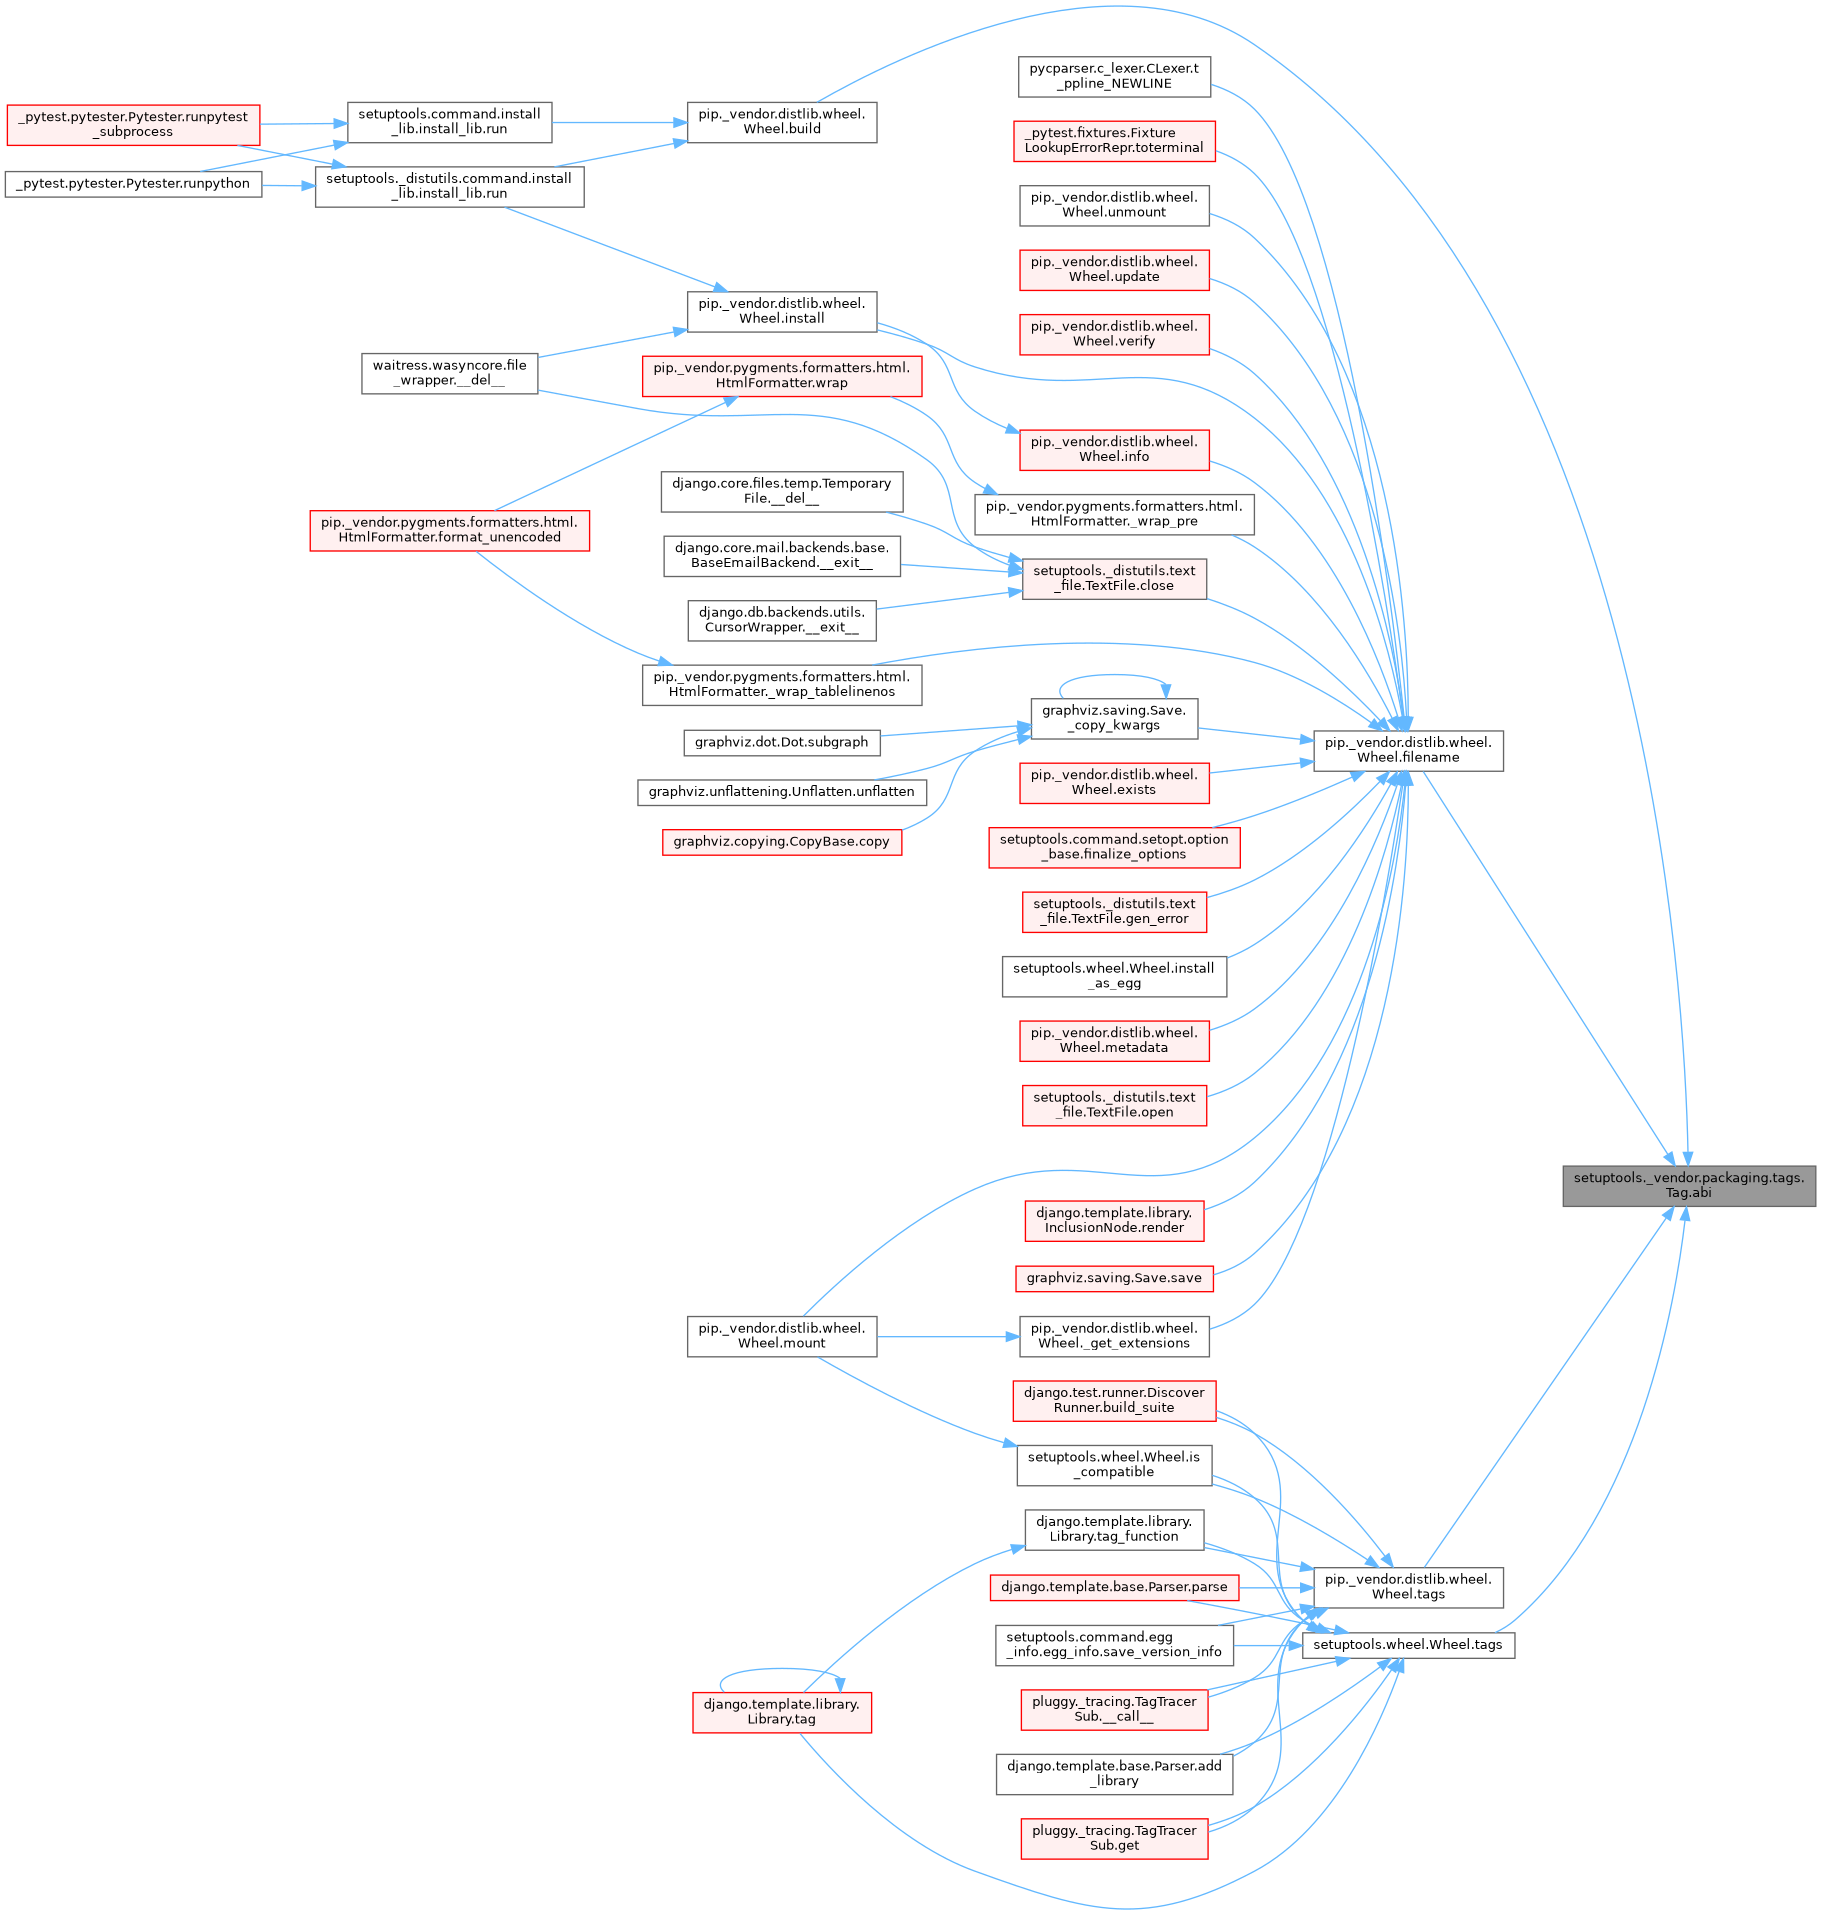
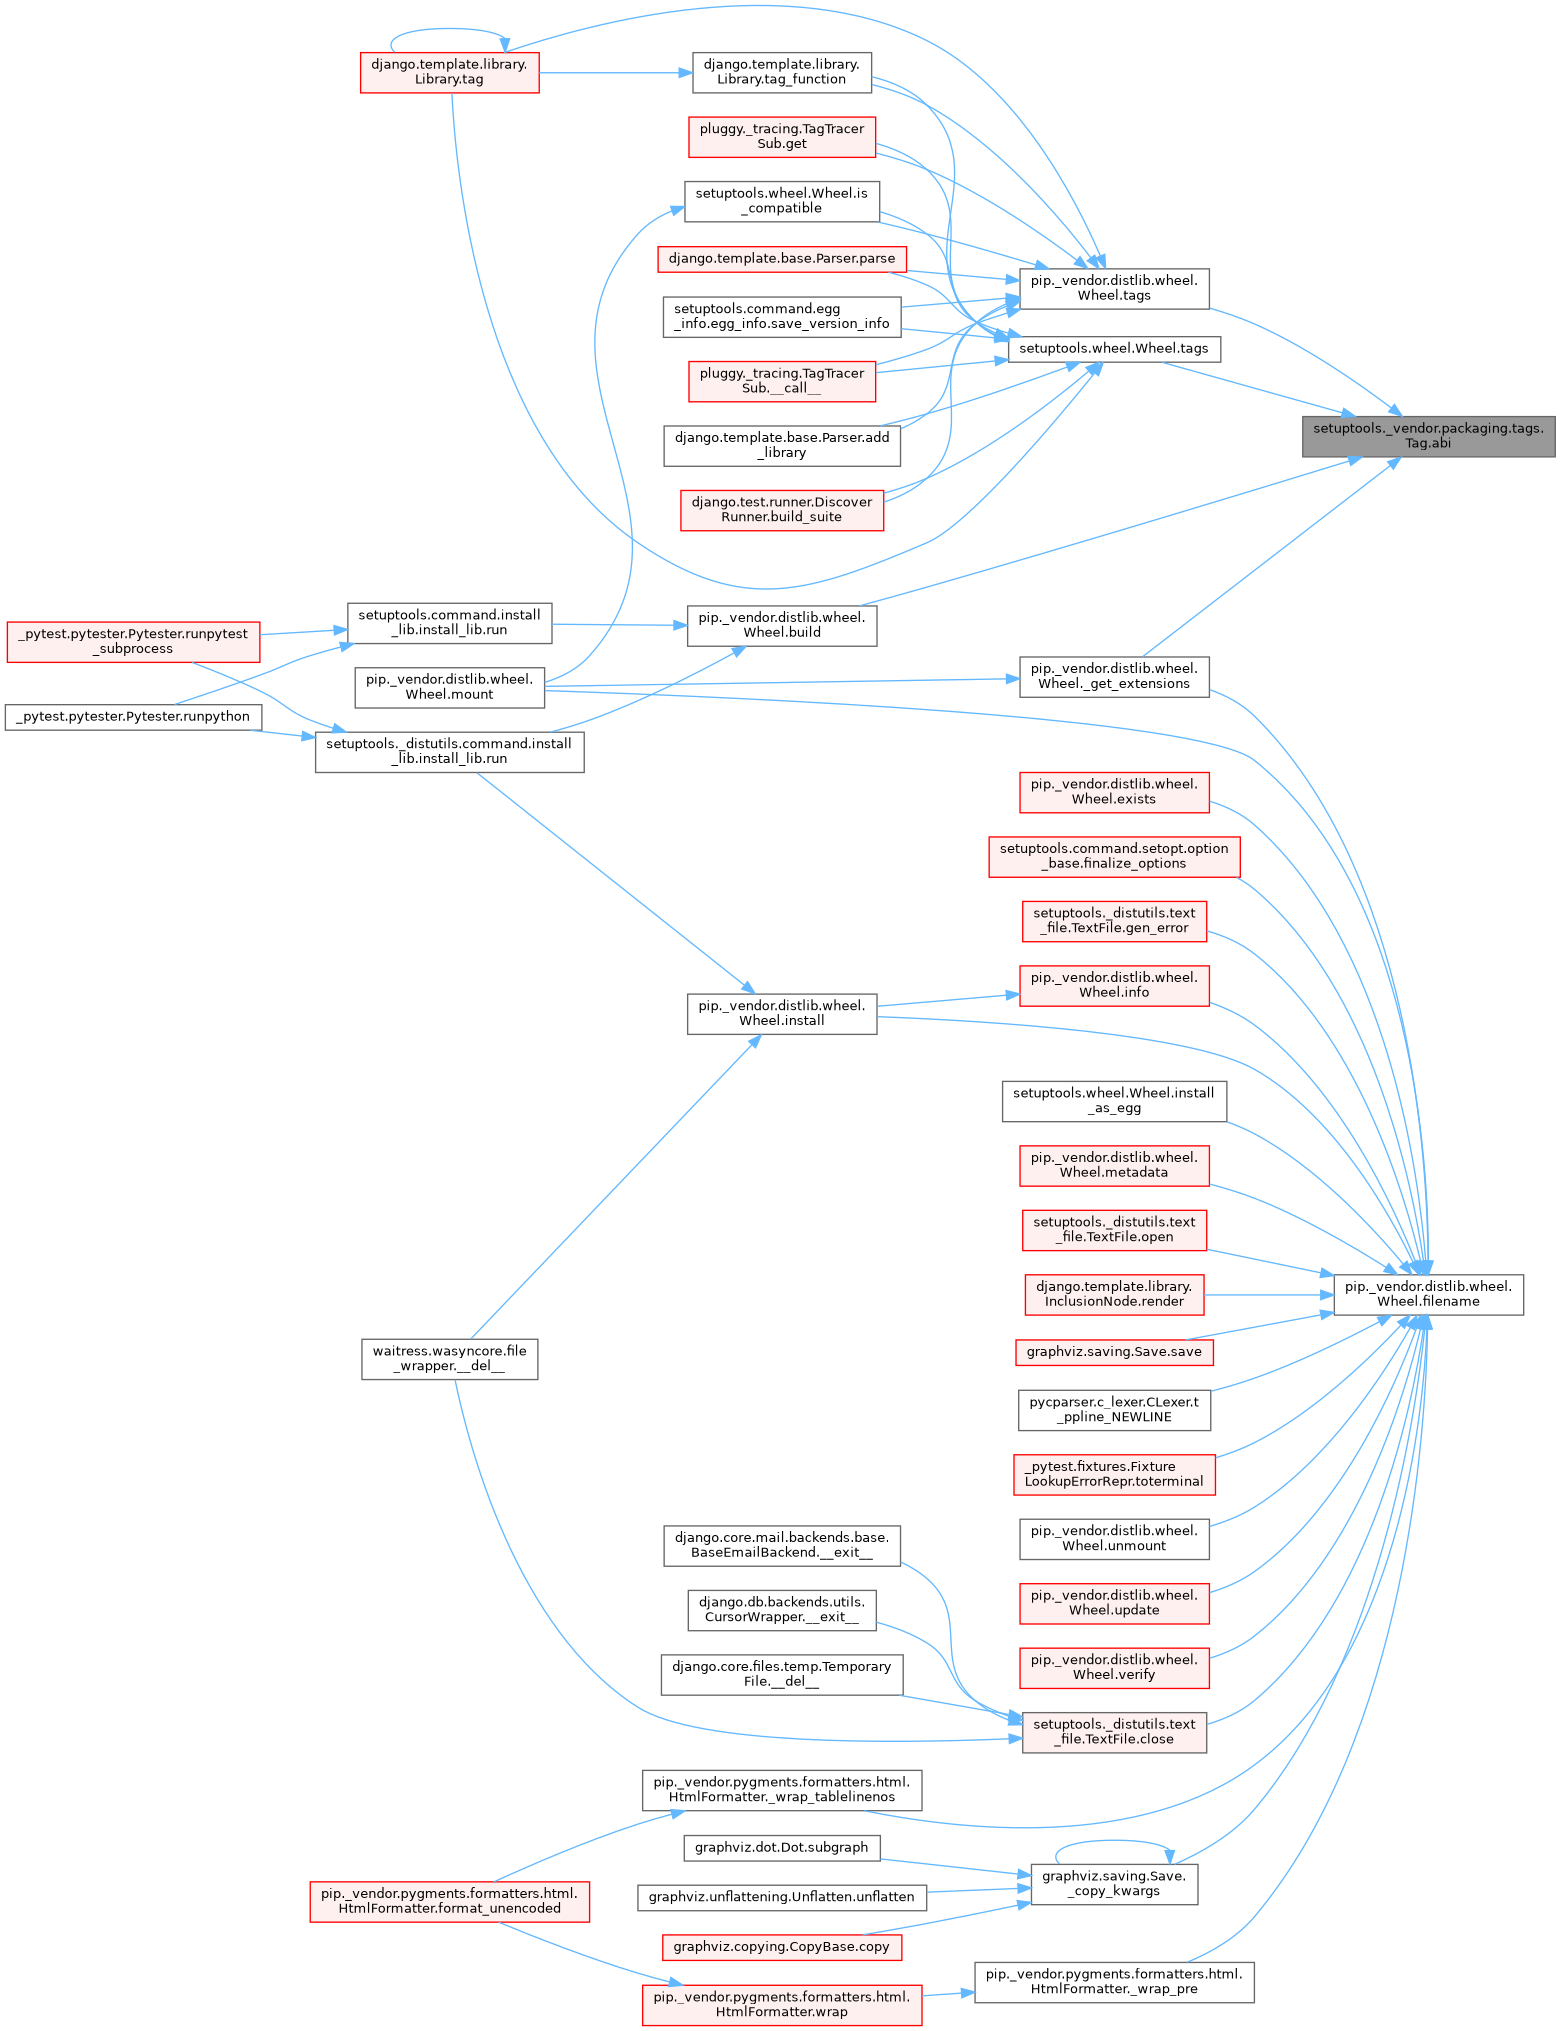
none -> (855, 17)
(1546, 963) -> (1266, 561)
